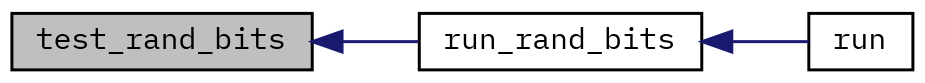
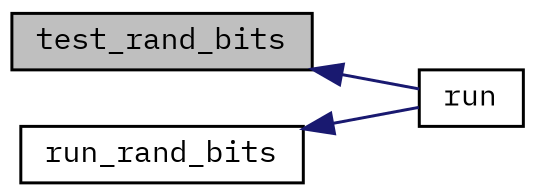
(380, 42) -> (381, 82)
